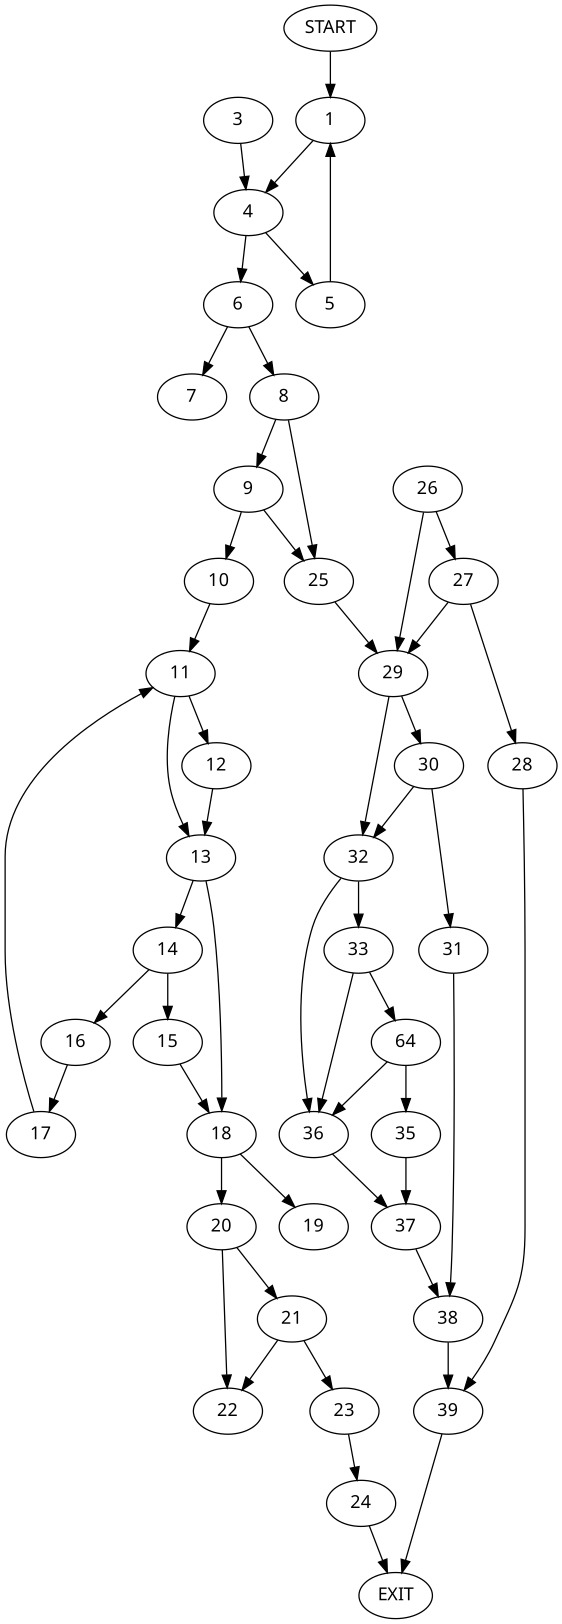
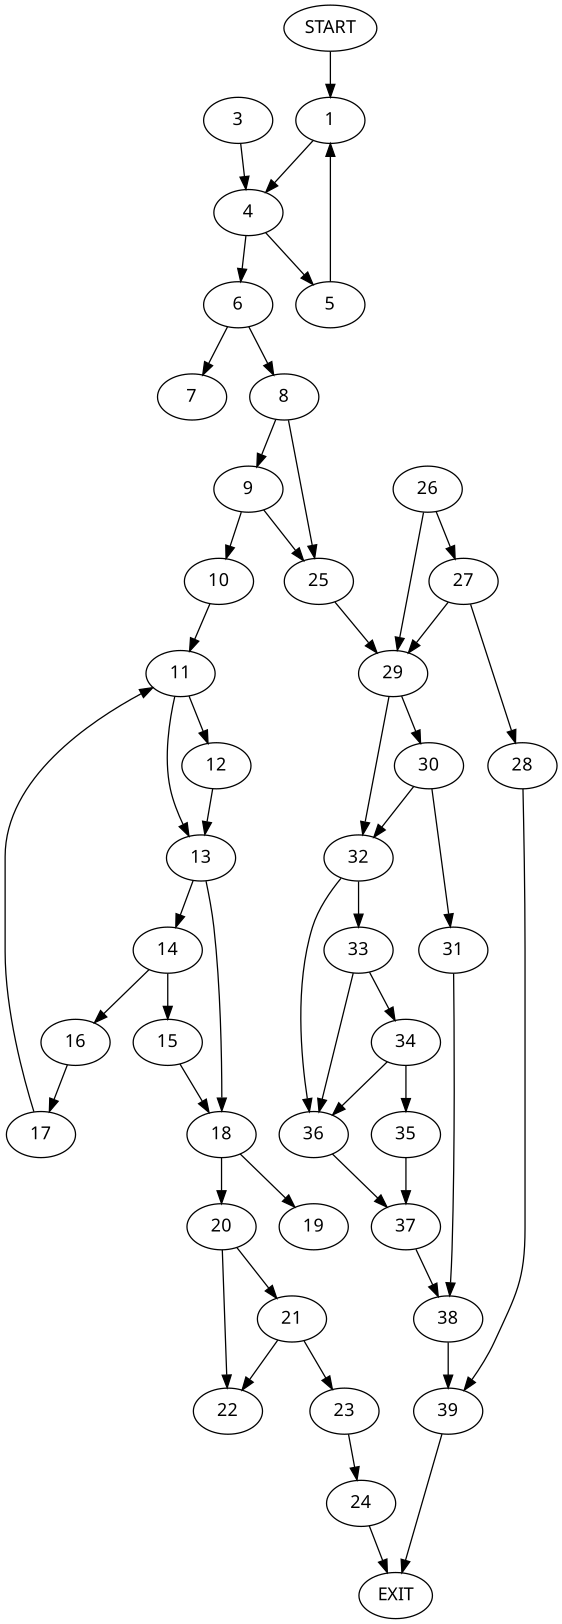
(406, 1042) -> (406, 1042)
